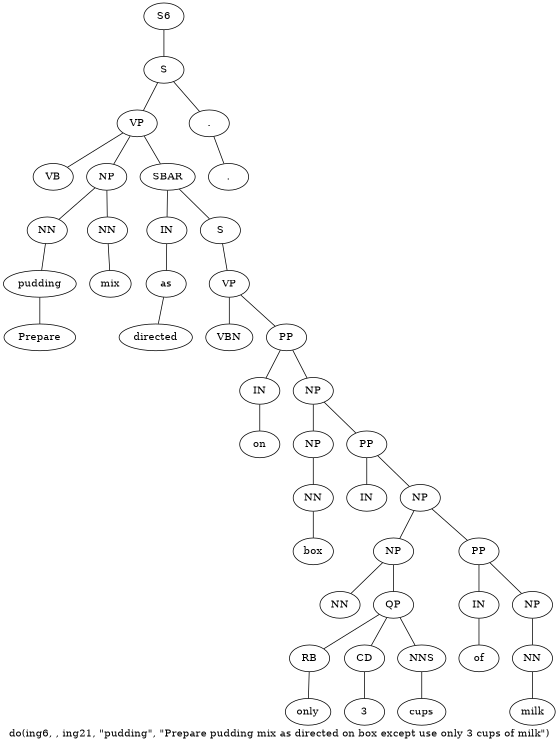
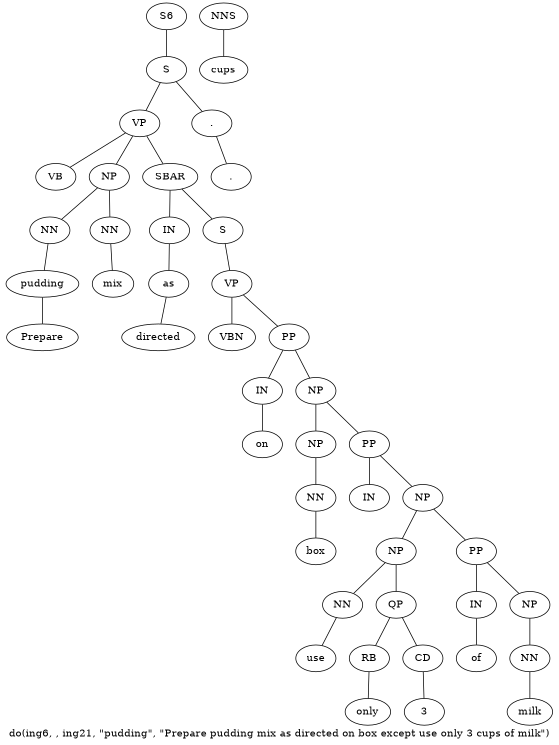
(408, 631) -> none
none -> (316, 658)
